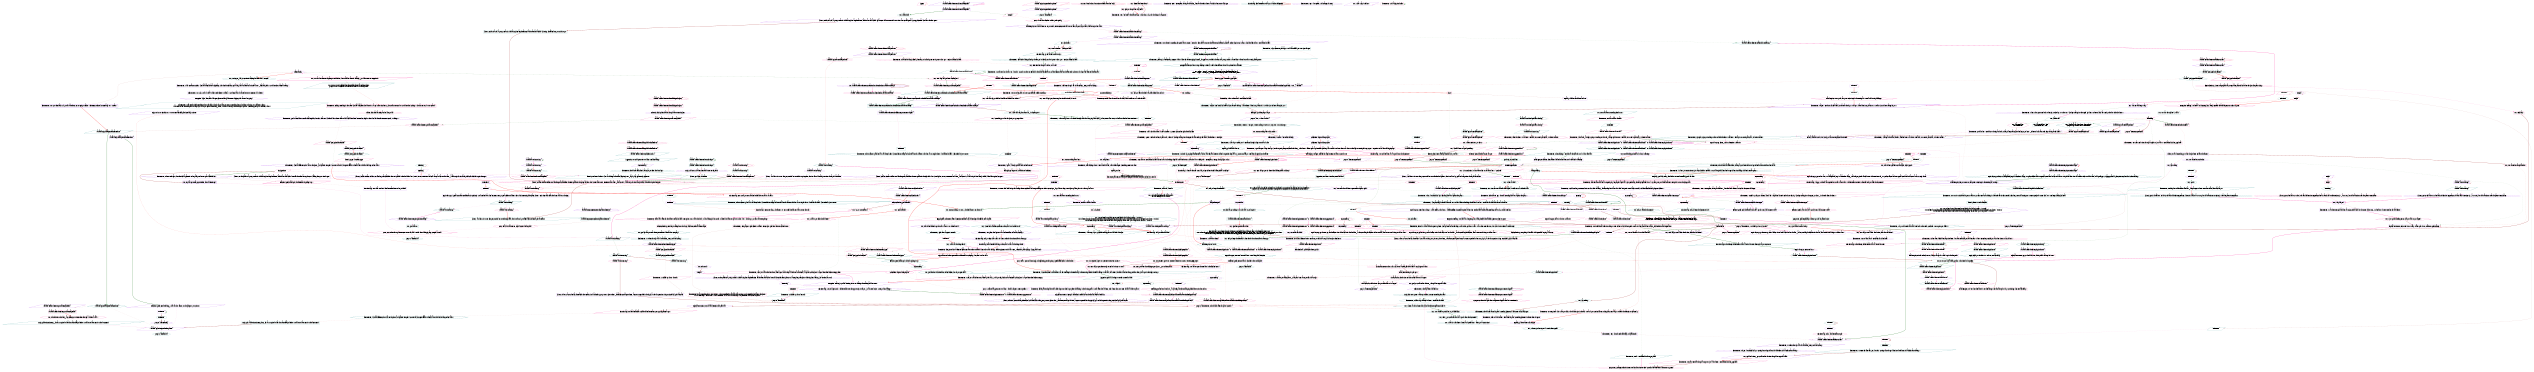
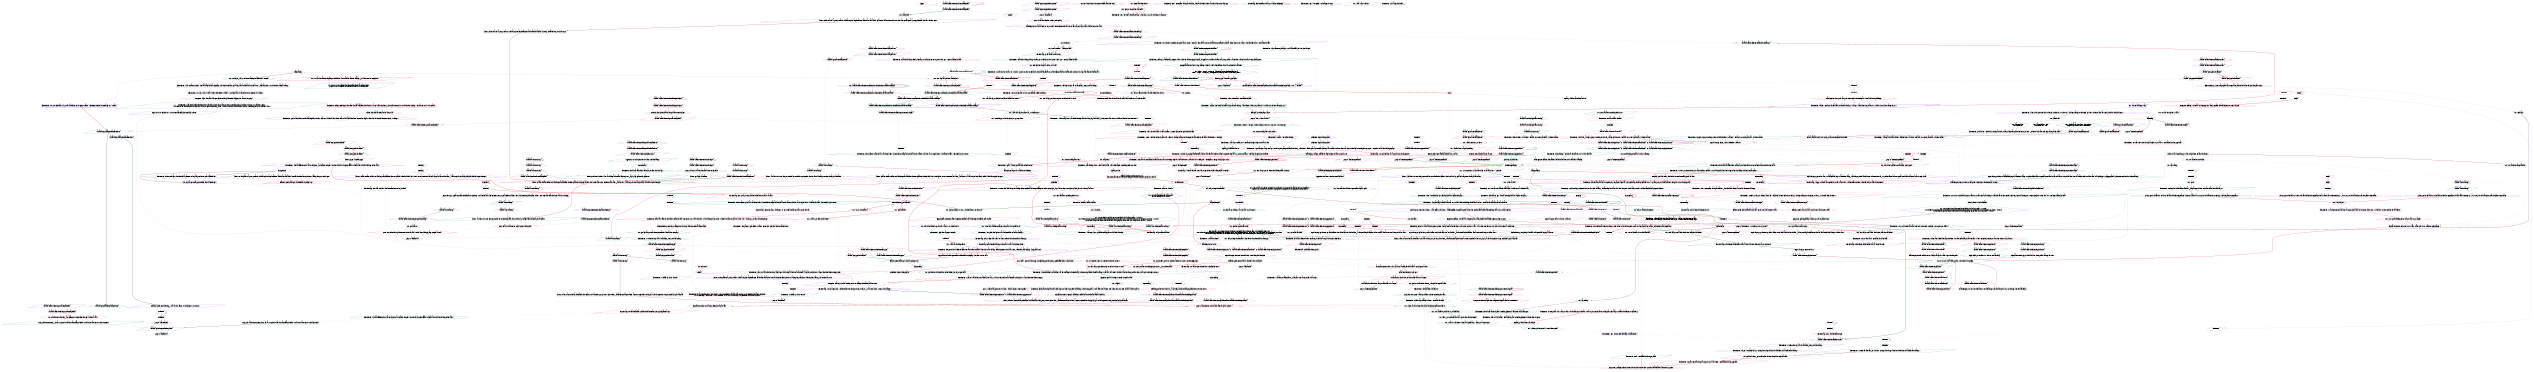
(1066, 43) -> (1066, 43)
(709, 306) -> (709, 306)
